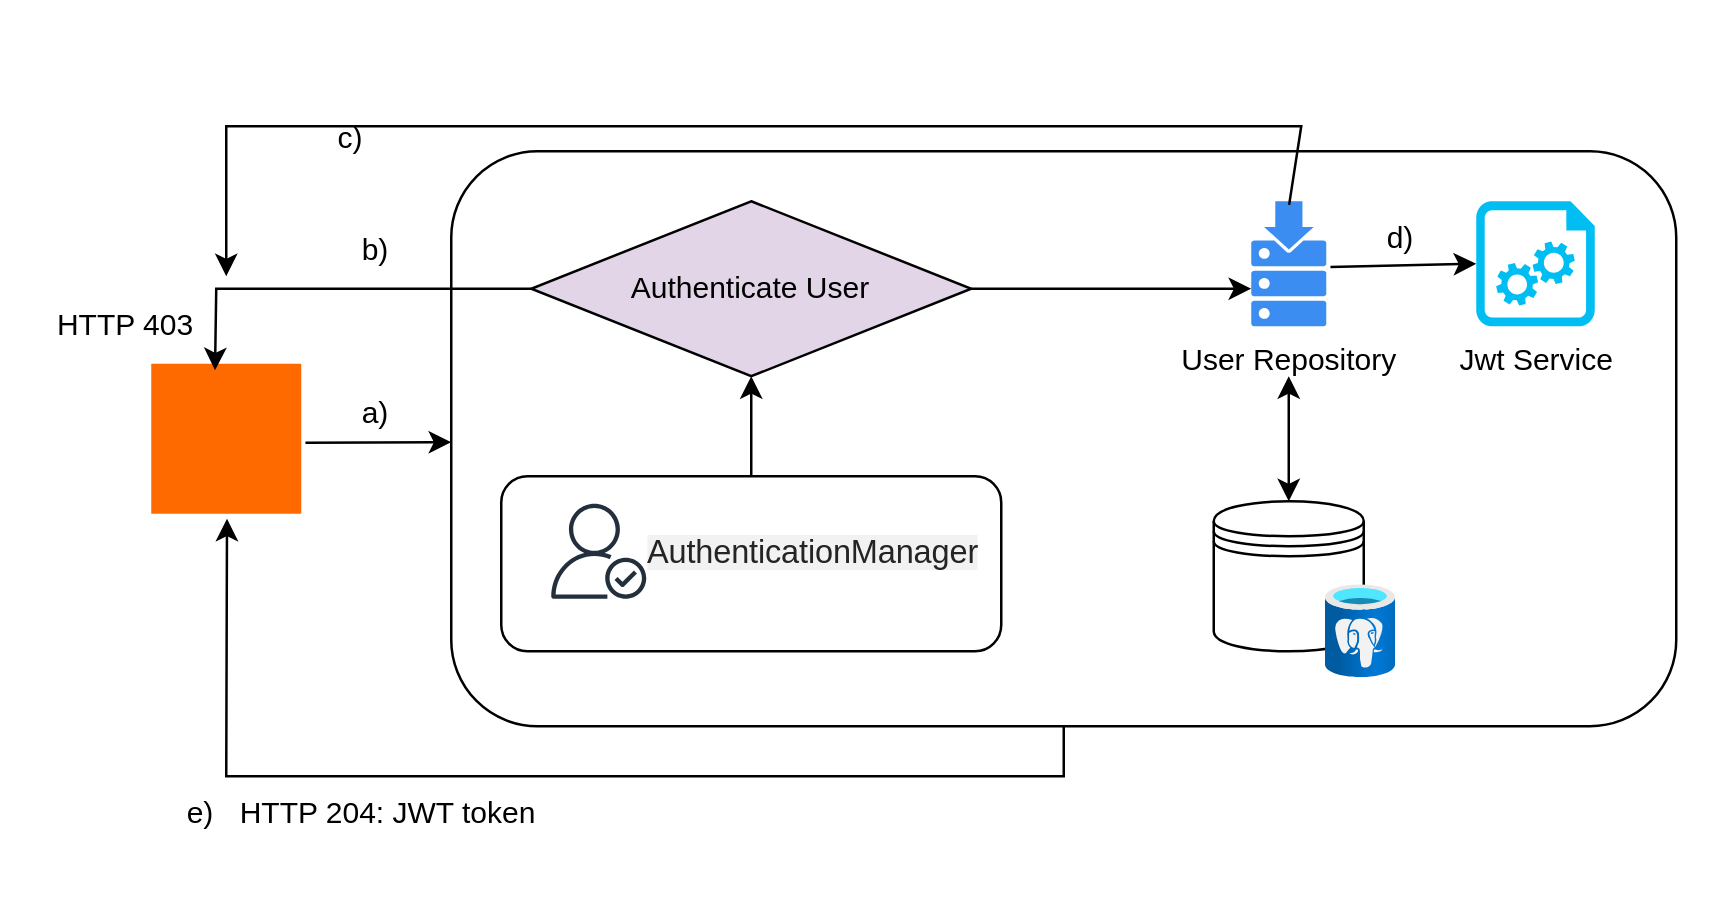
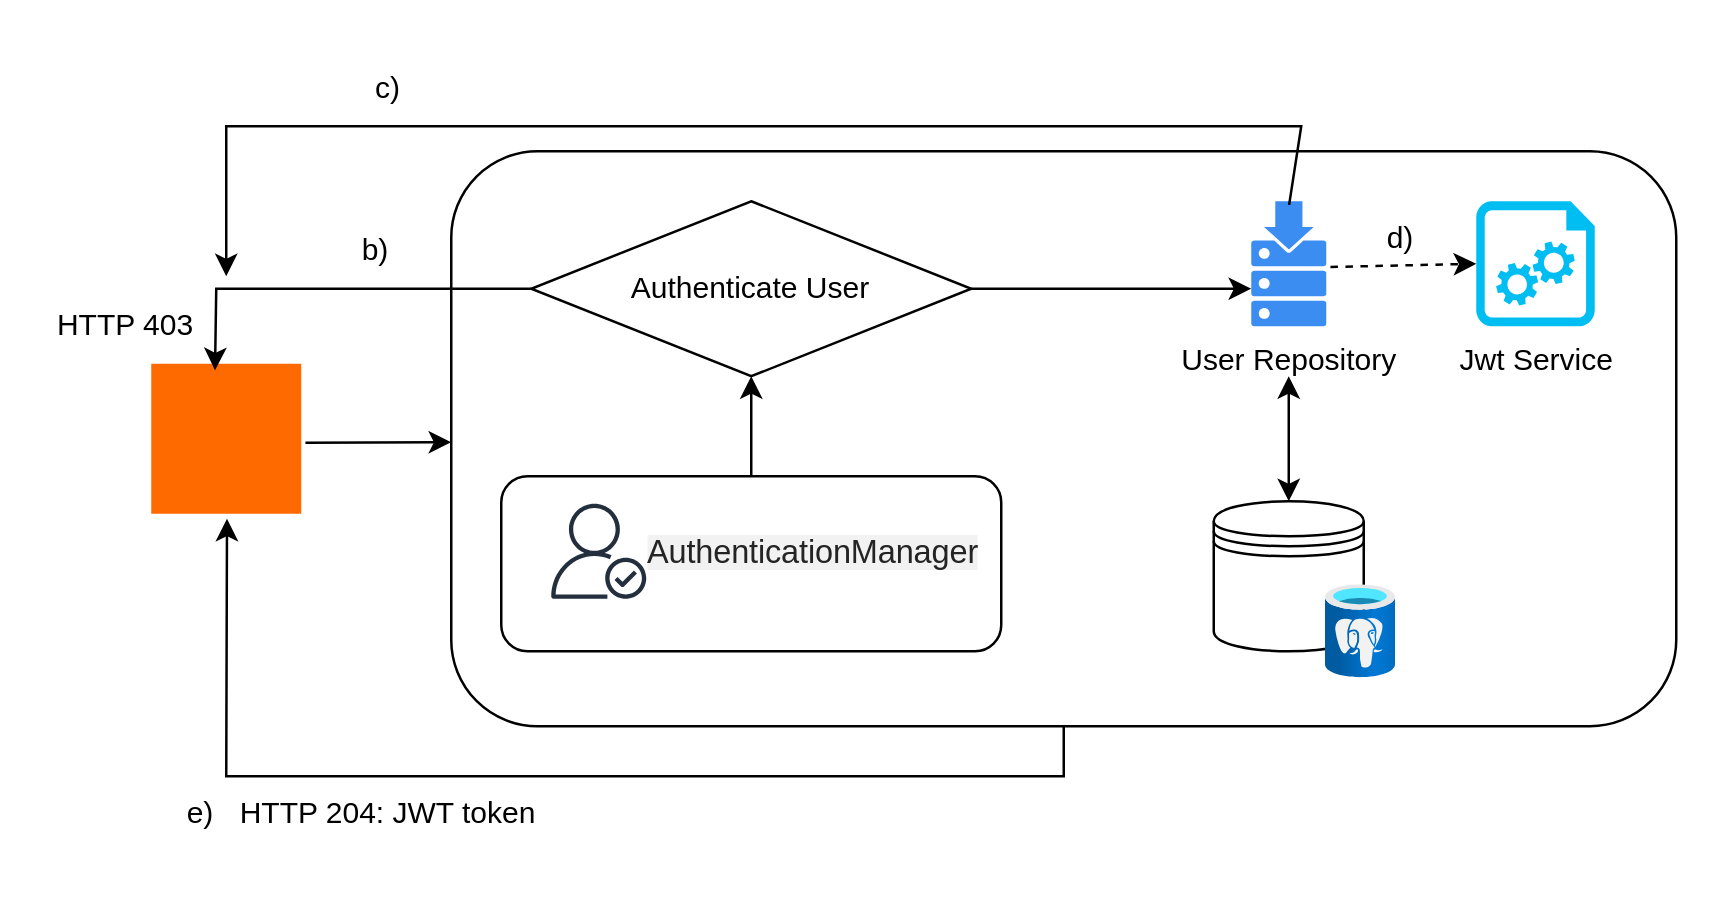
(351, 139) -> (389, 89)
(1398, 265) -> (1398, 265)
(751, 289) -> (751, 289)
(376, 414) -> none
